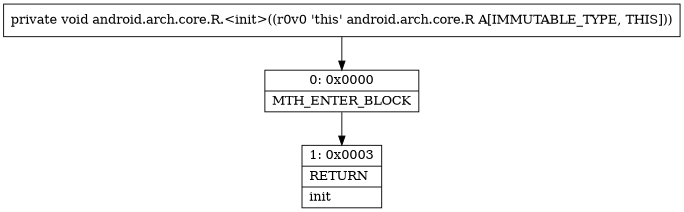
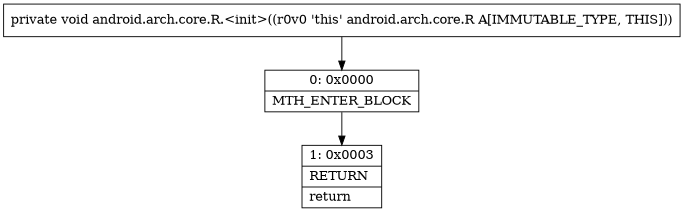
(321, 197) -> (330, 197)
